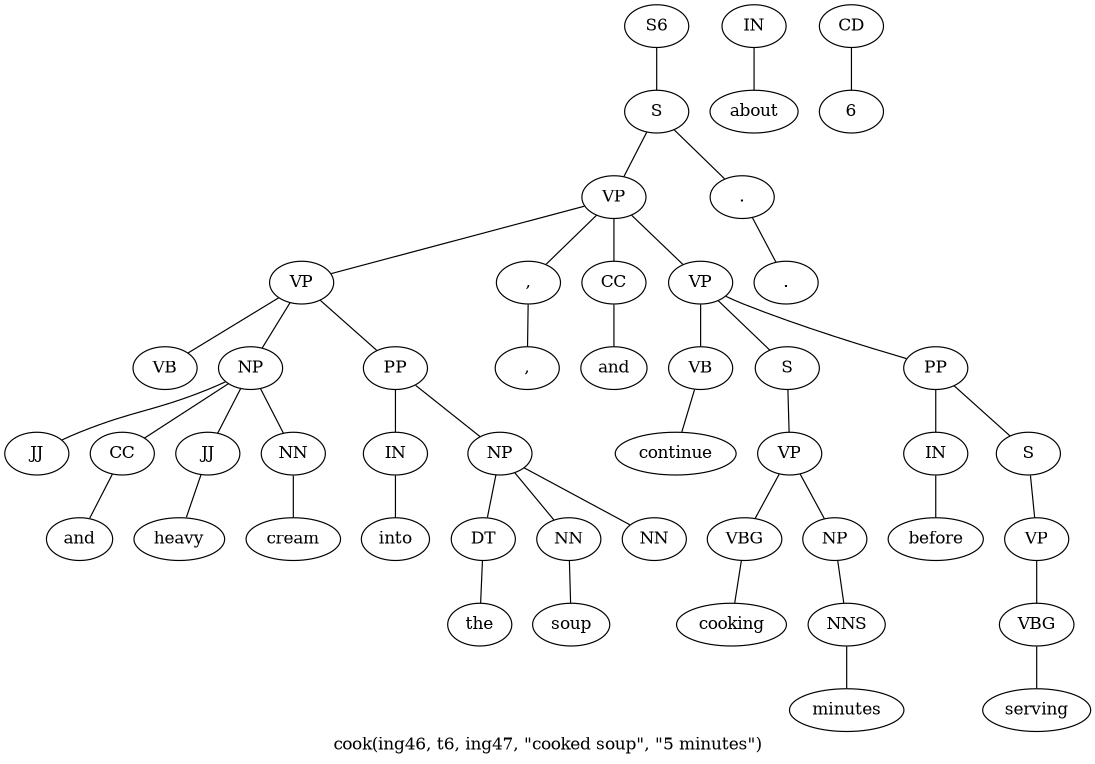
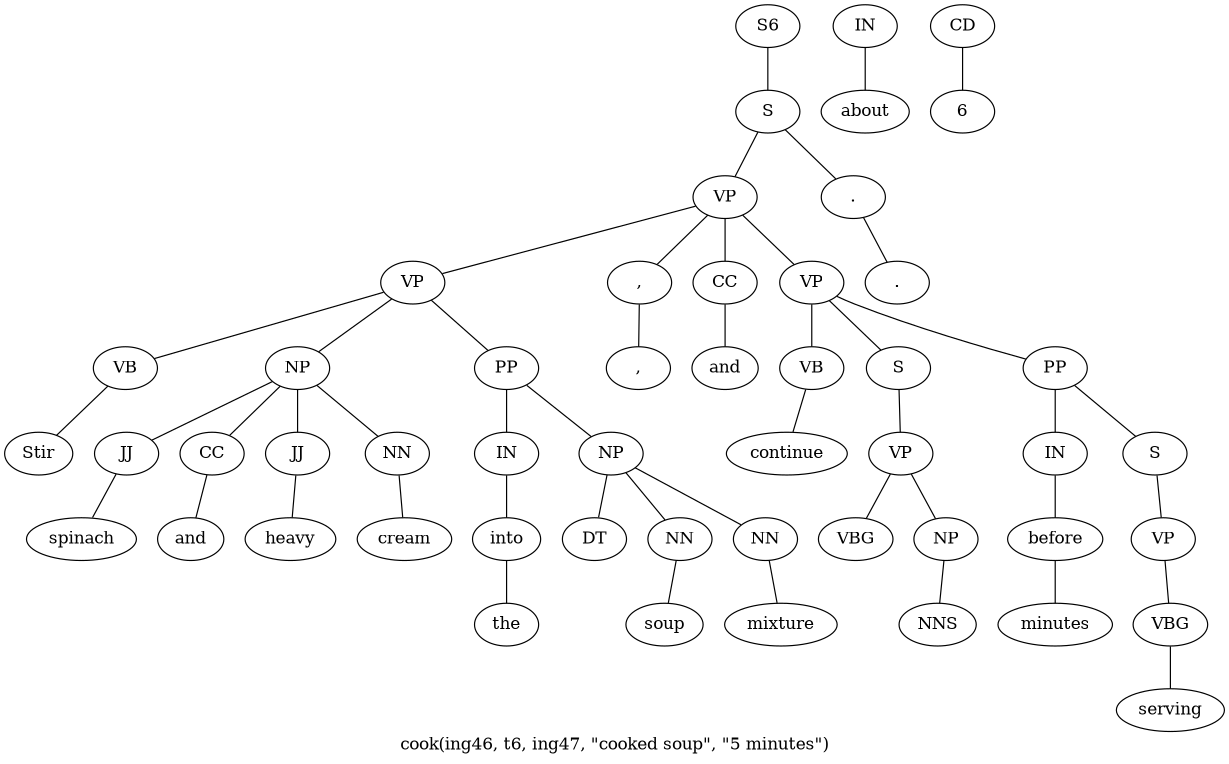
none -> (39, 454)
none -> (81, 539)
(482, 582) -> (507, 582)
(732, 625) -> none
none -> (781, 625)
(847, 667) -> (1055, 582)
